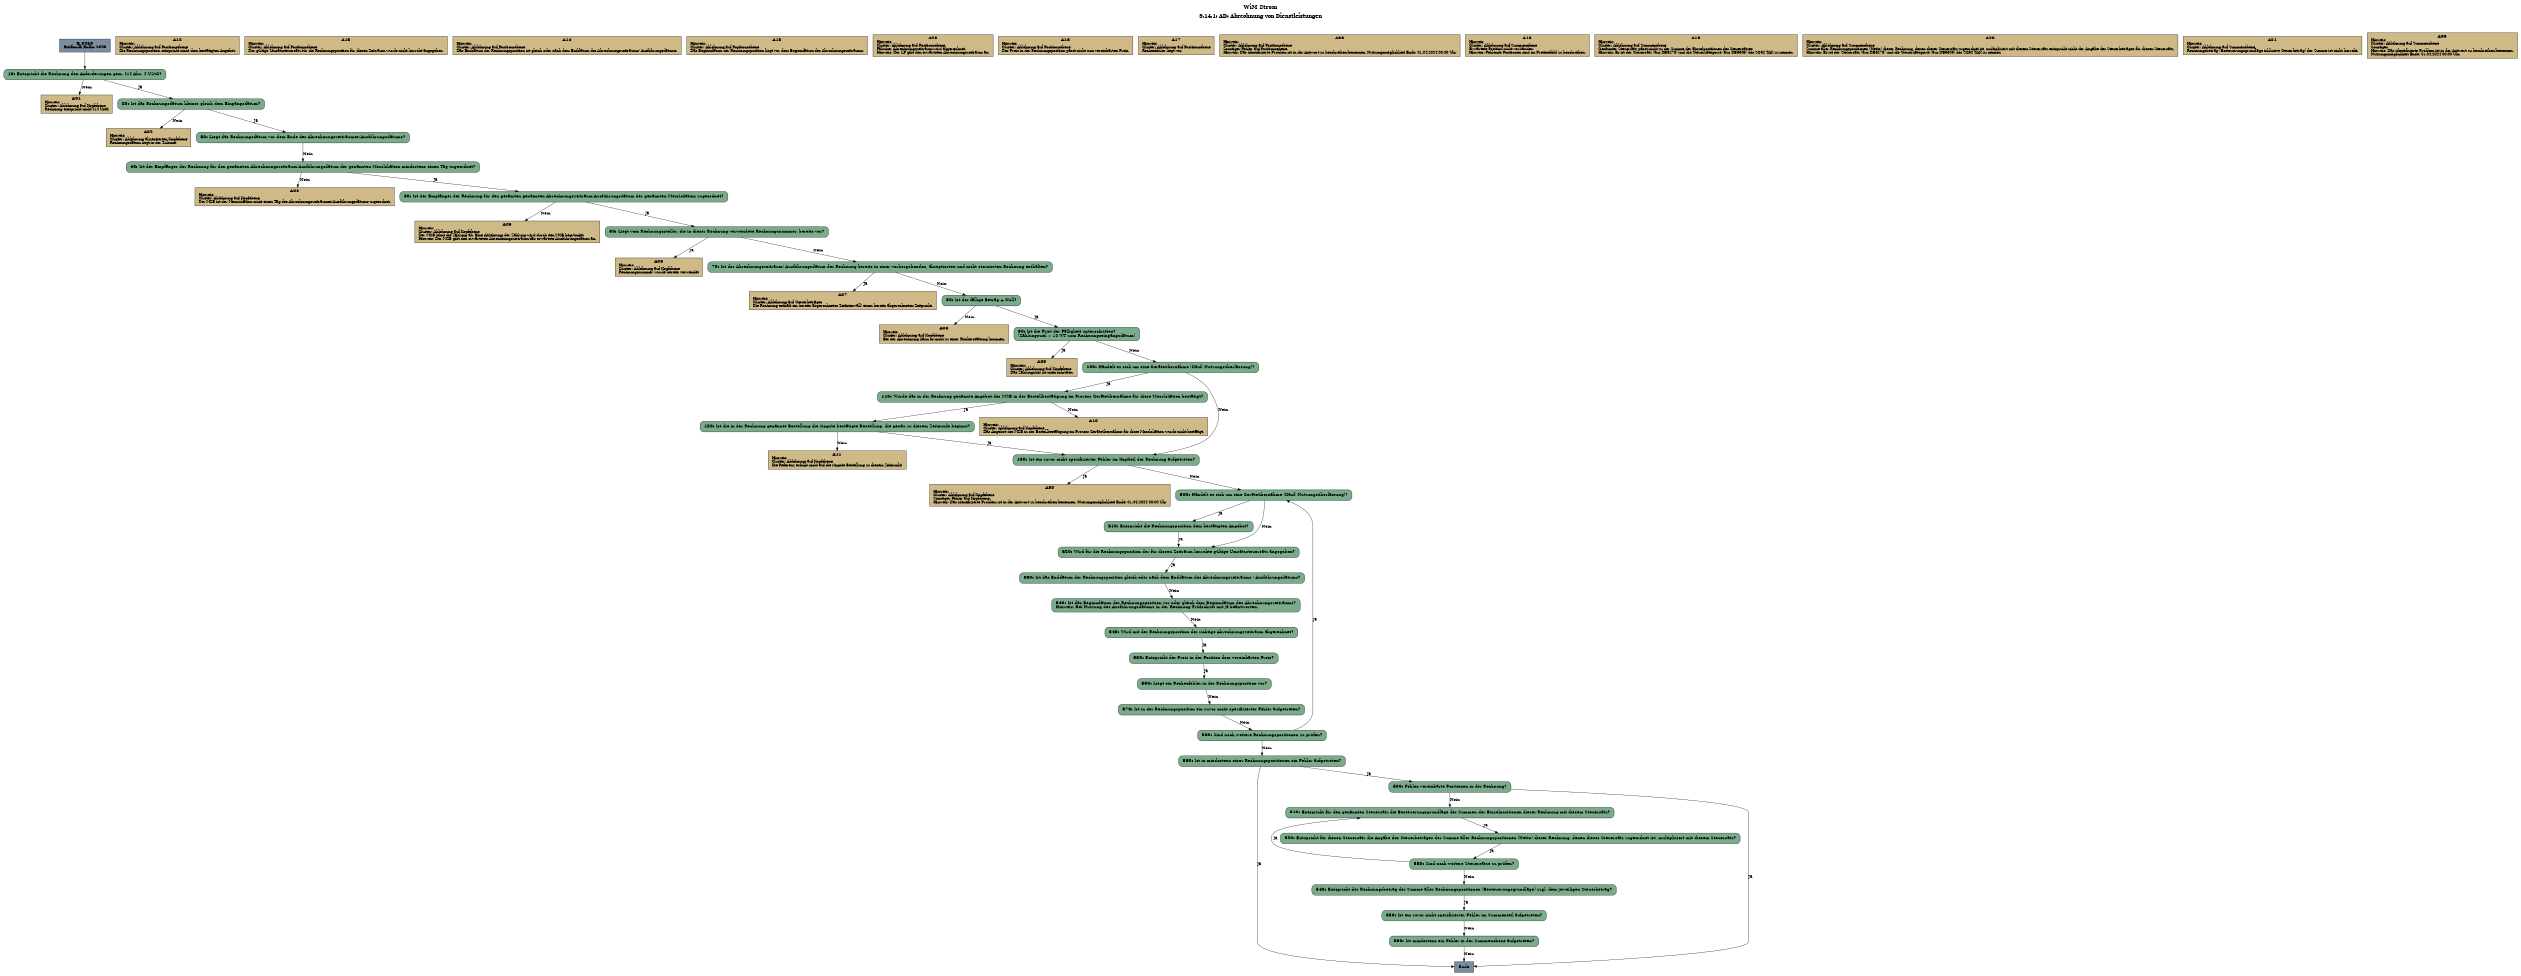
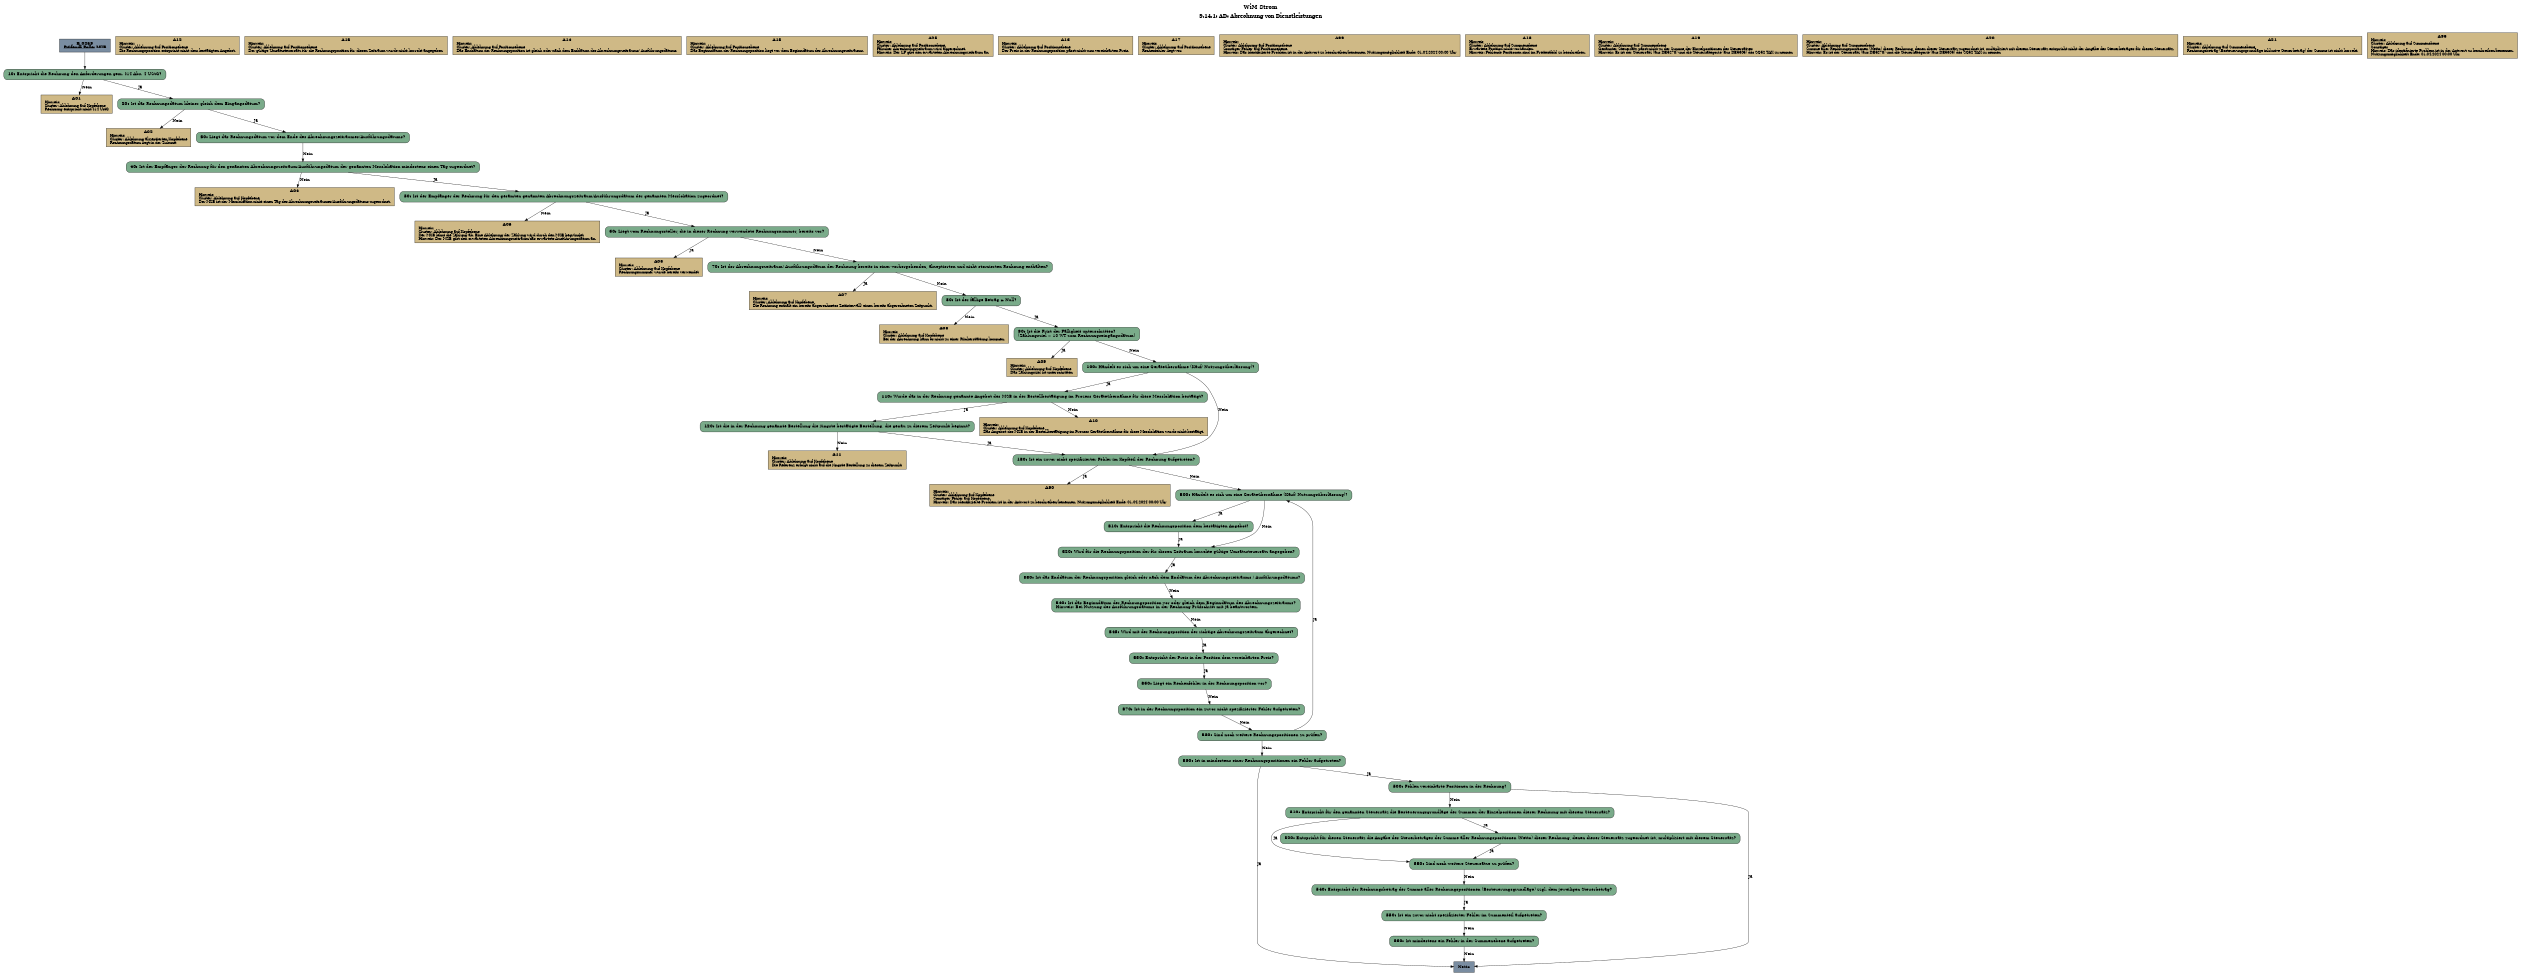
(788, 302) -> (783, 302)
(1292, 851) -> (1289, 850)
(1464, 967) -> (1464, 967)
